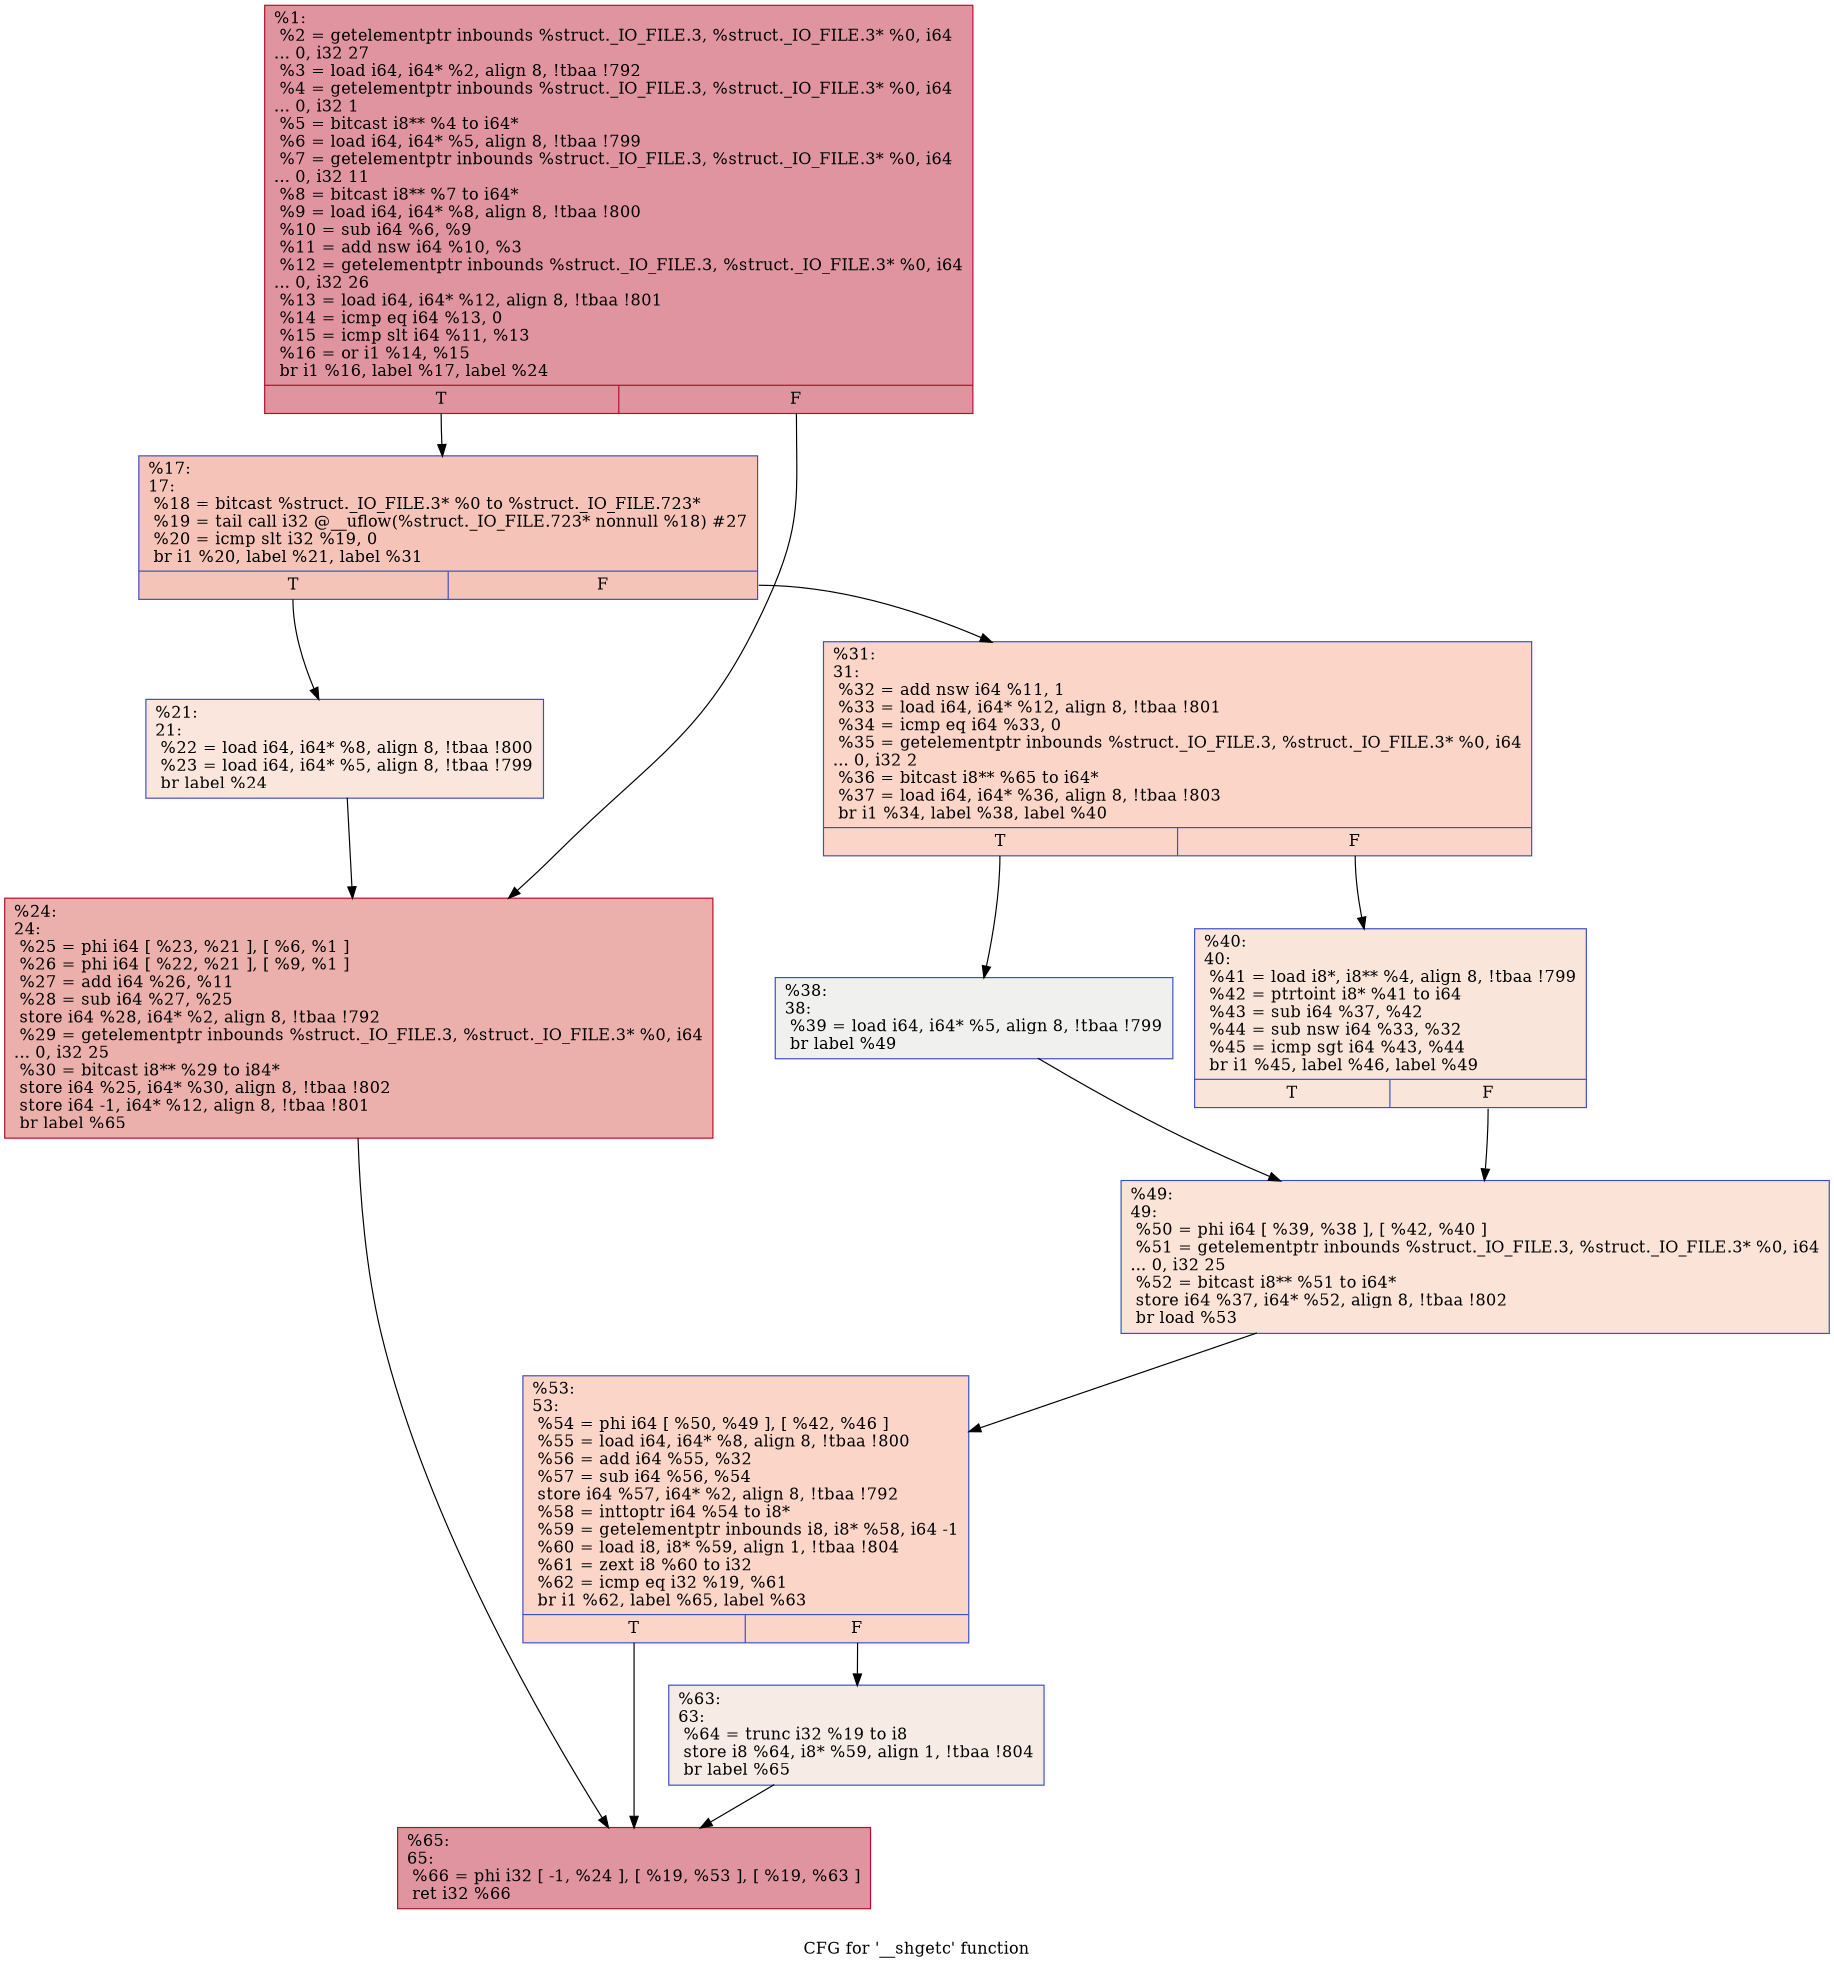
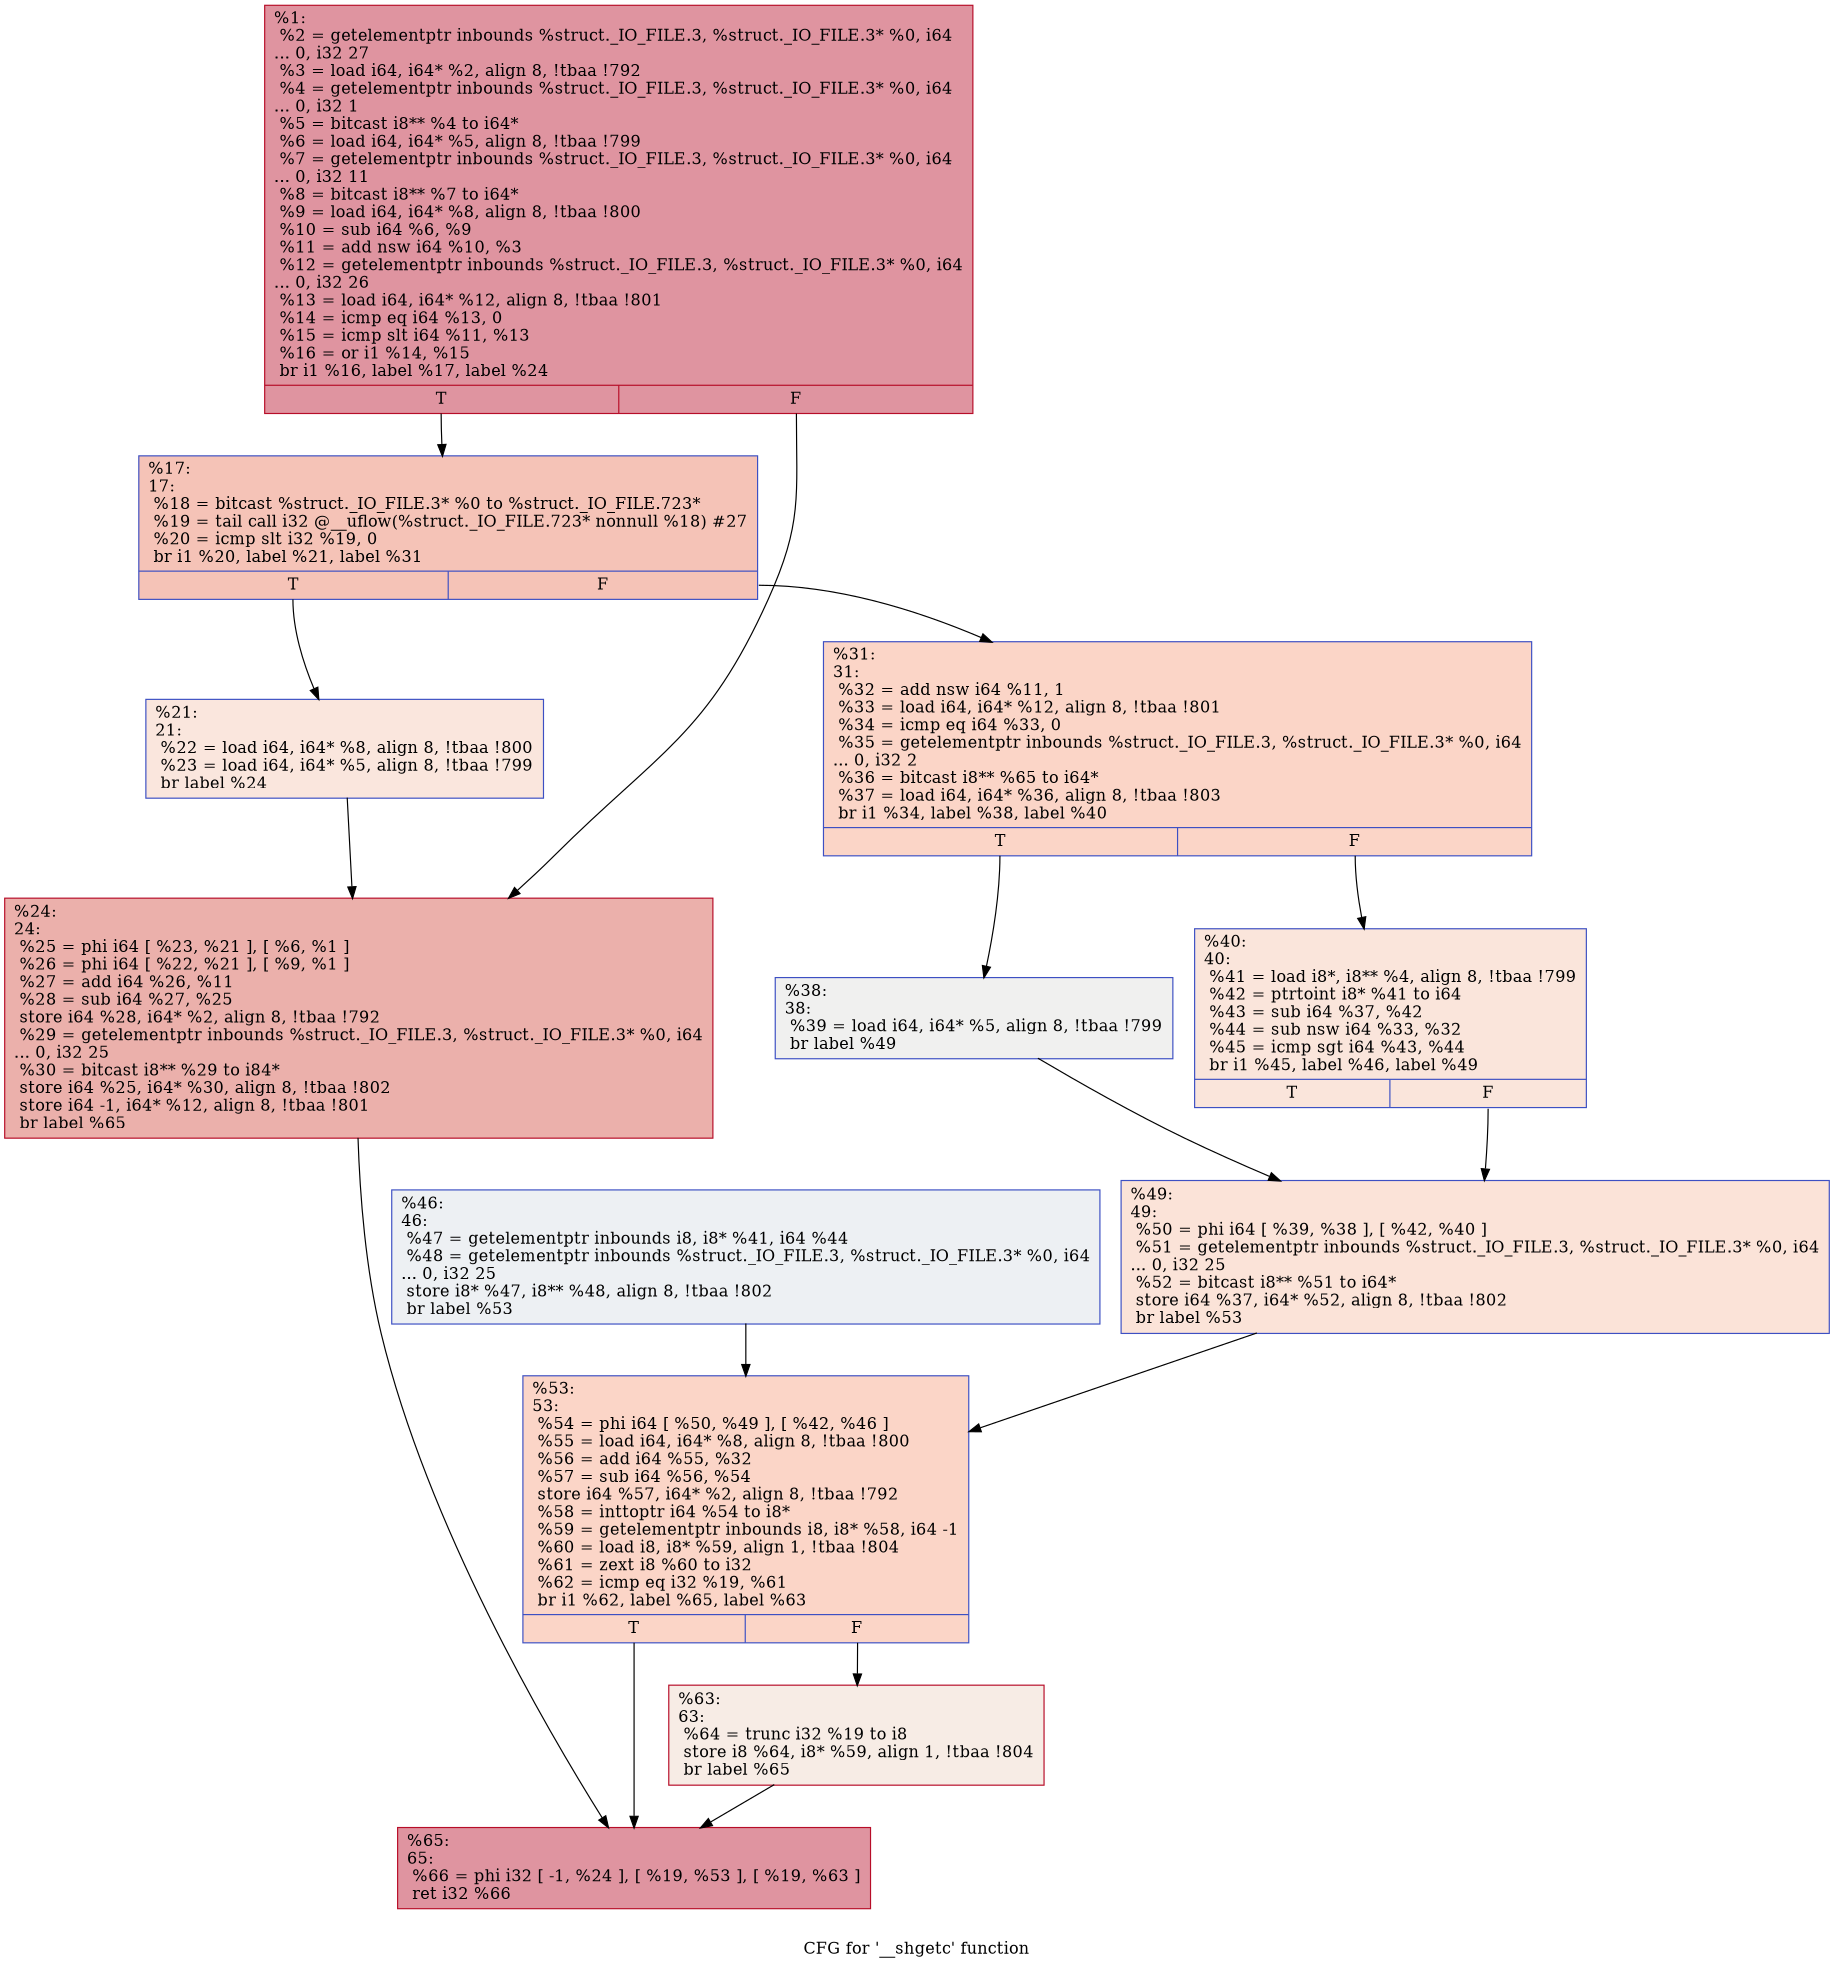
none -> (746, 1257)
(1184, 1318) -> (1187, 1318)
(856, 1735) -> (856, 1735)
